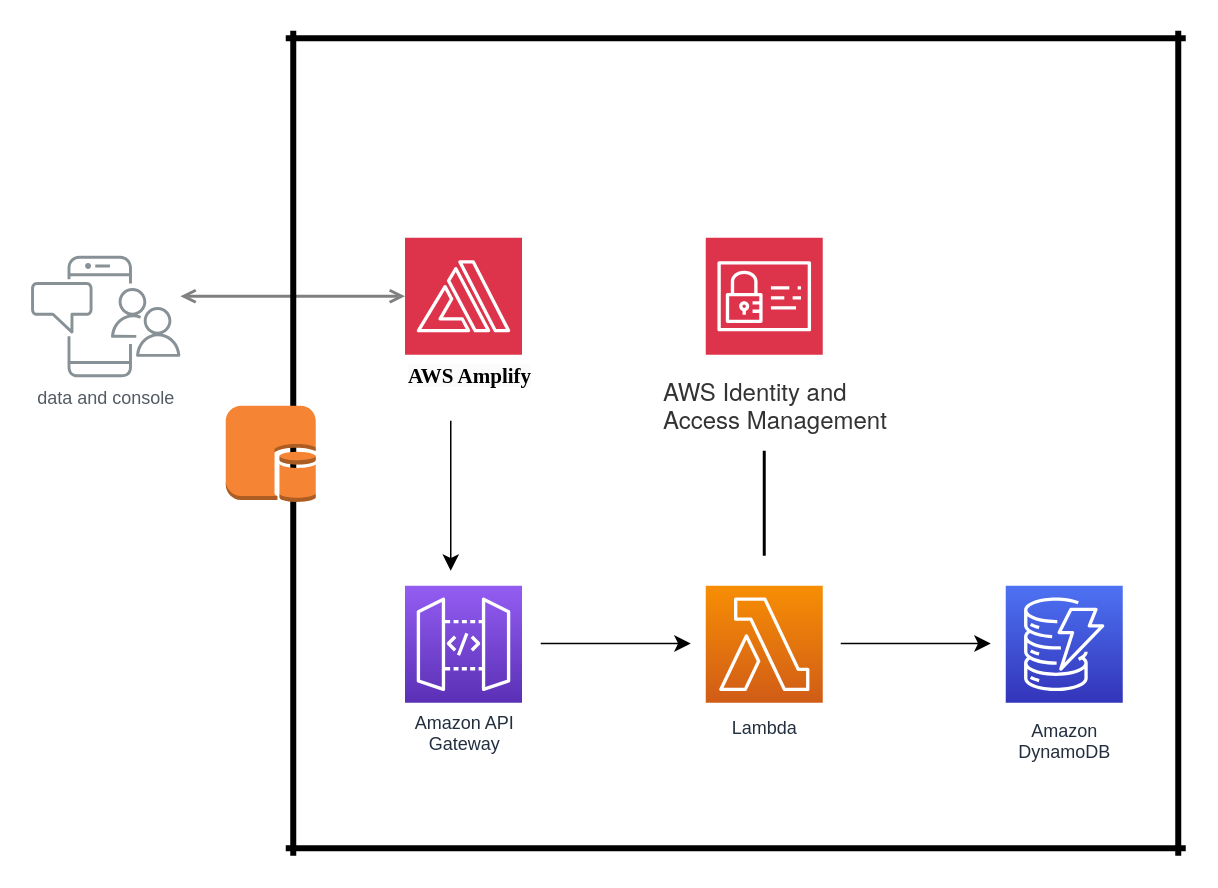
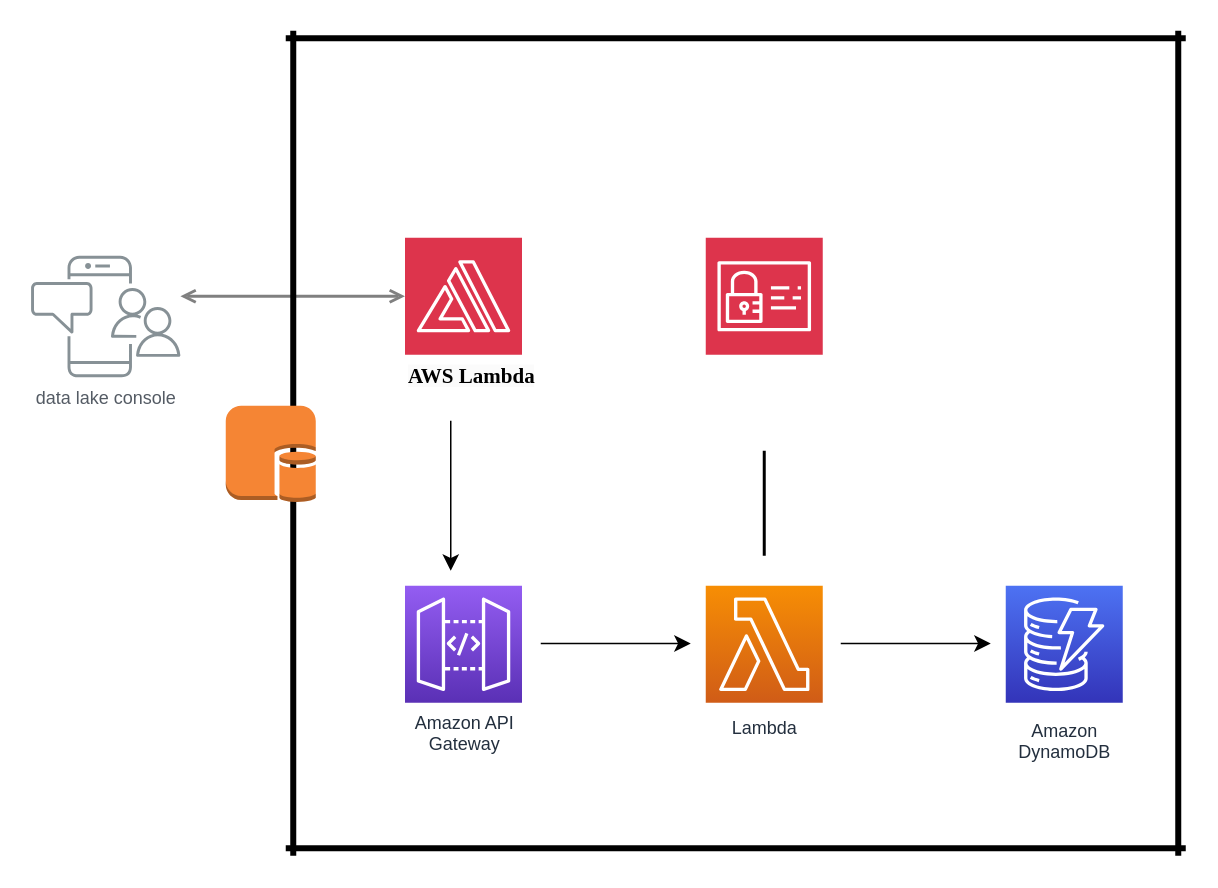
(457, 376) -> (457, 376)
(781, 397) -> none
(107, 399) -> (107, 399)
